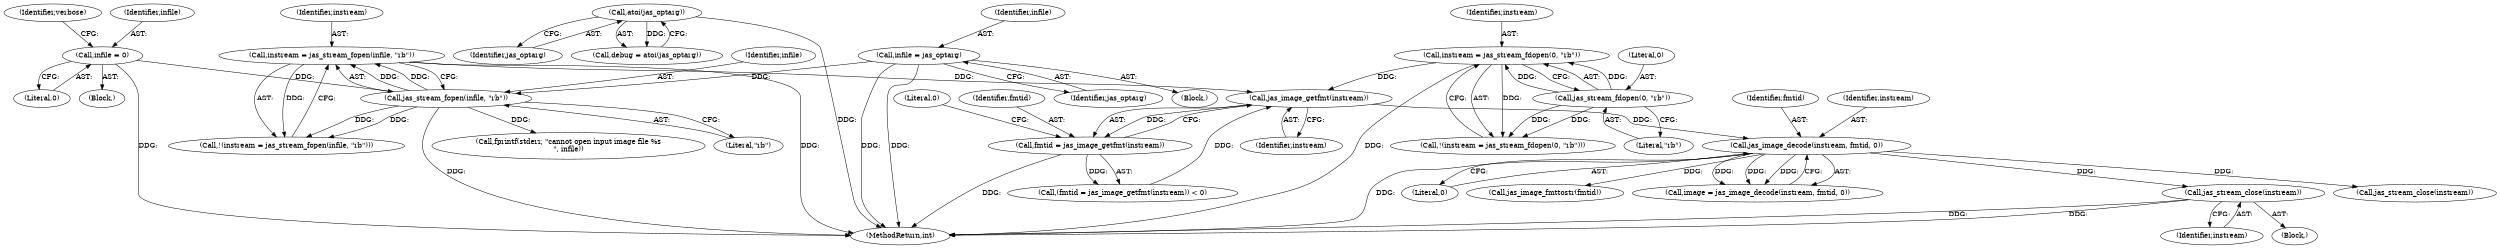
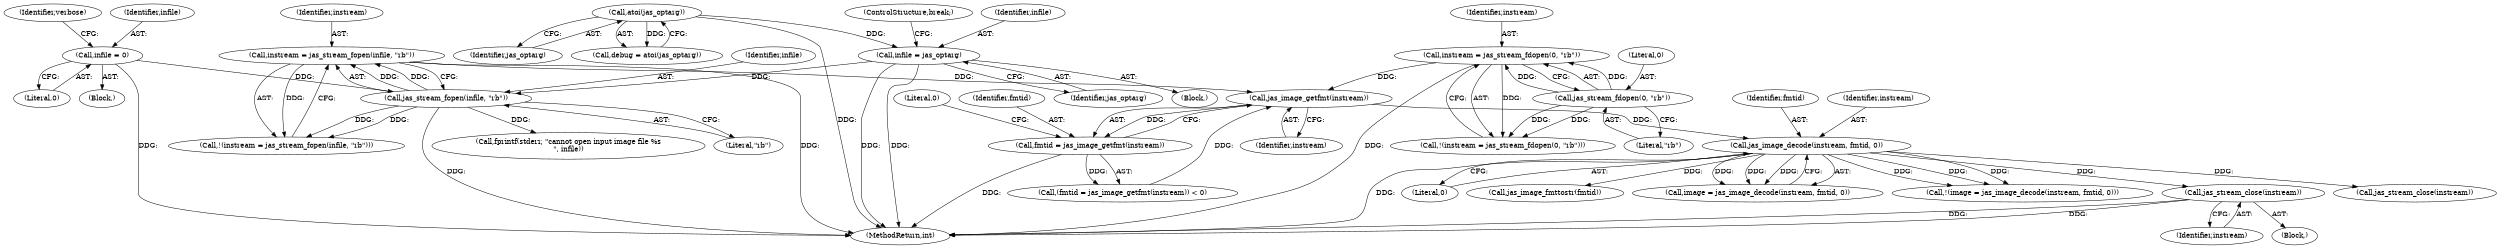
none -> (909, 13)
none -> (797, 24)
none -> (2023, 193)
